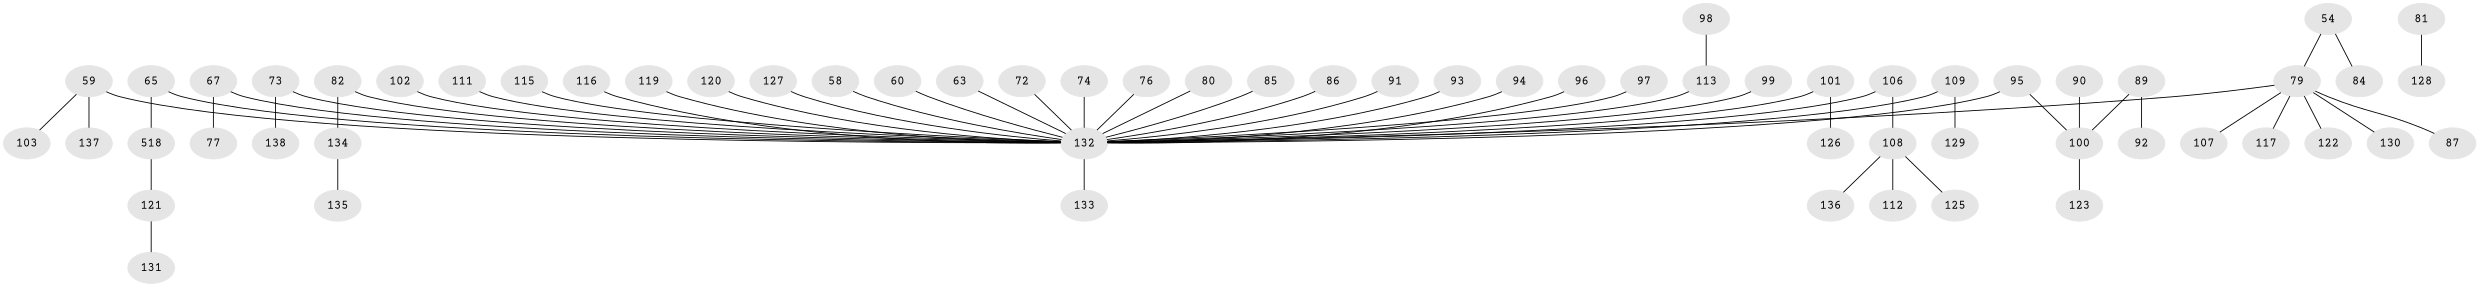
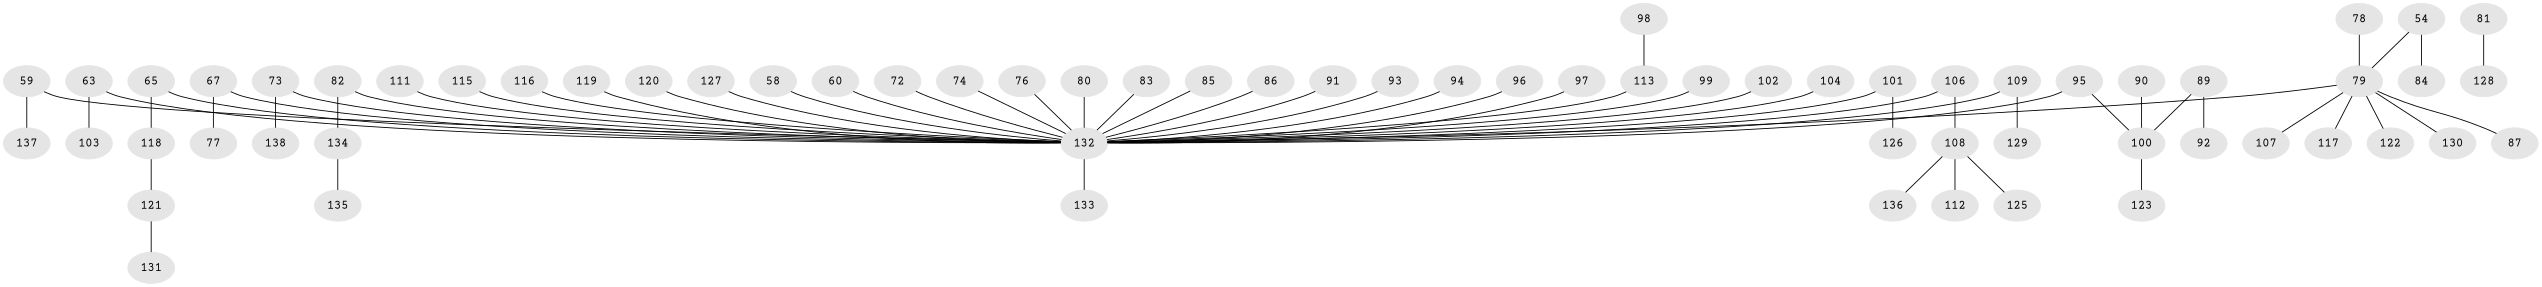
none -> (2359, 19)
none -> (1146, 81)
none -> (1831, 81)
(58, 112) -> (89, 112)
(151, 143) -> (151, 143)
